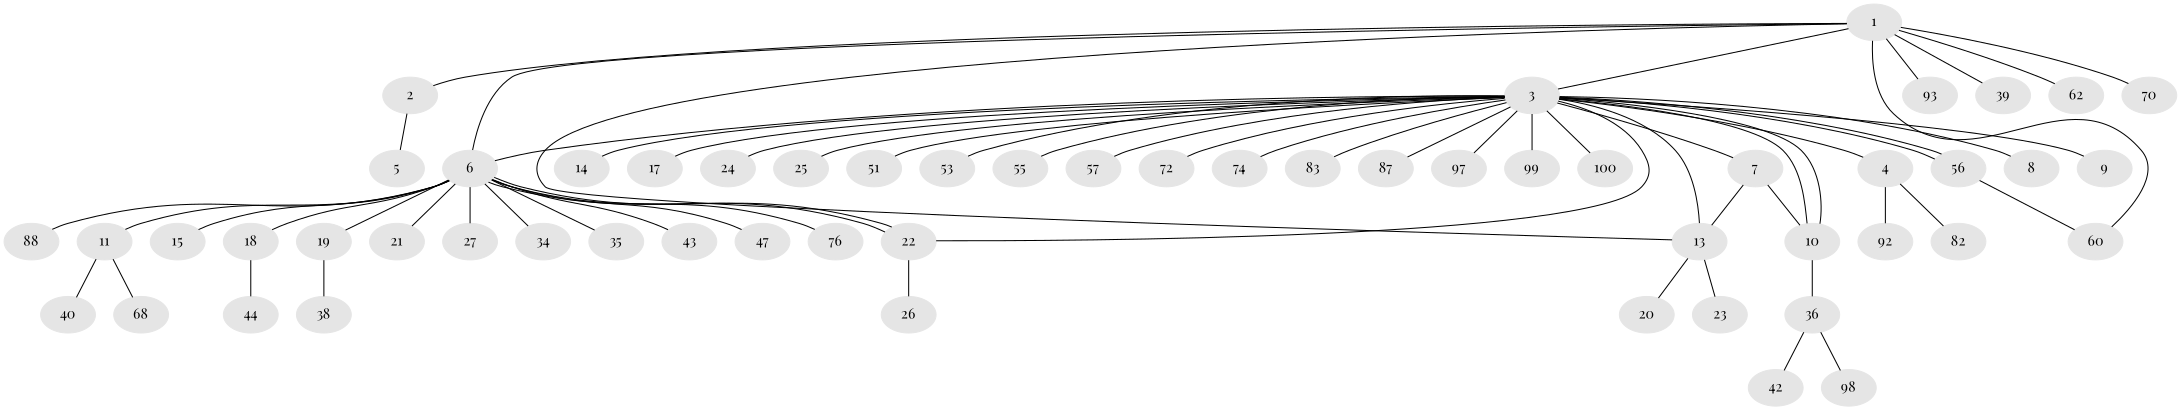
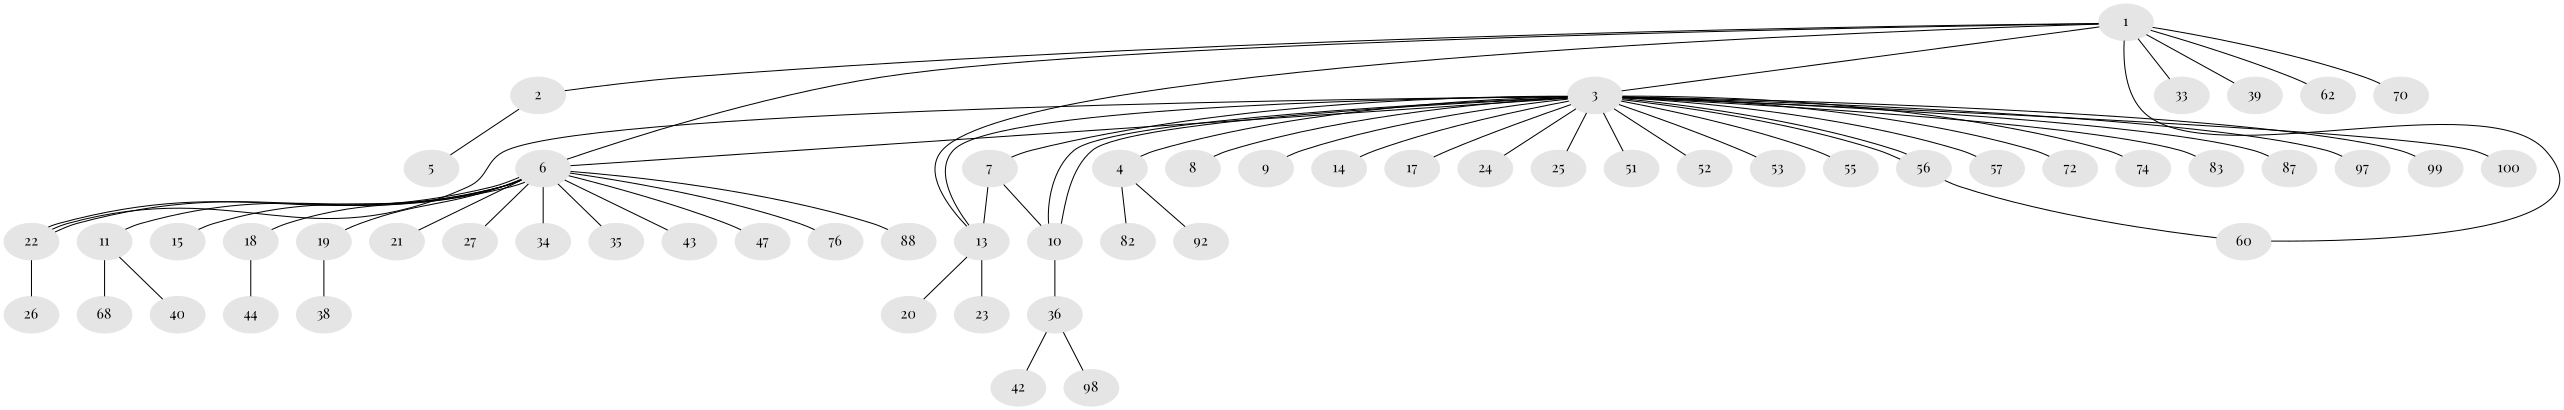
(1930, 95) -> (2182, 95)
none -> (1705, 169)
